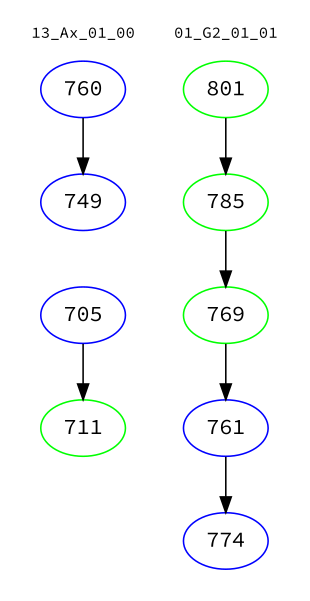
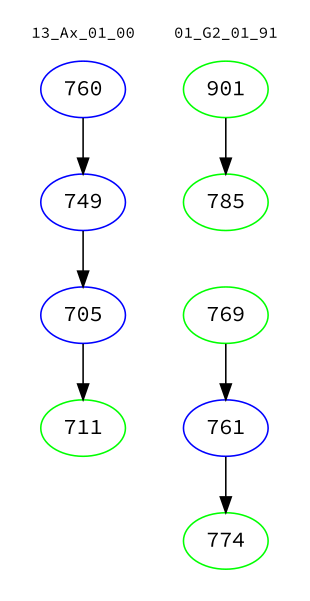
(227, 34) -> (227, 34)
(226, 89) -> (226, 89)
none -> (83, 251)
(226, 251) -> none
(226, 541) -> (226, 541)
